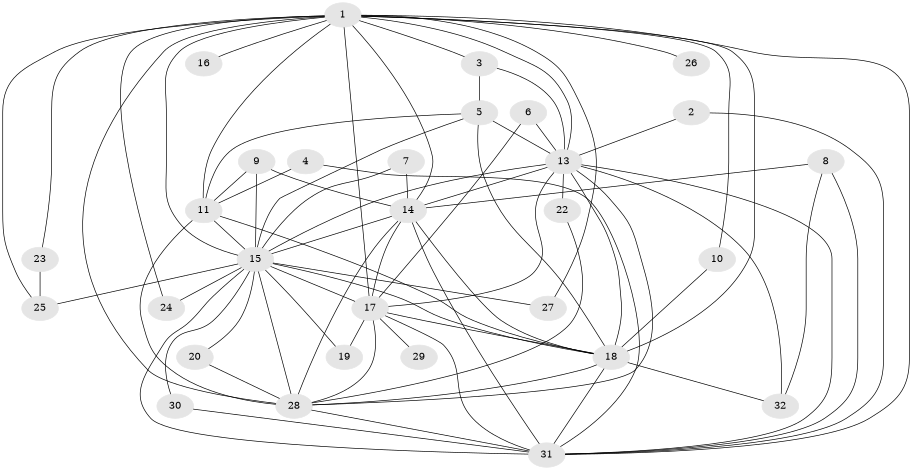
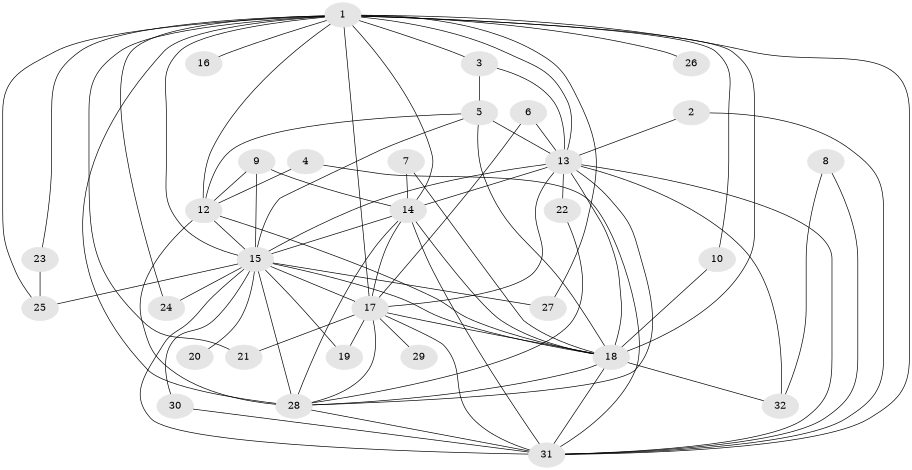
(617, 186) -> none
(317, 193) -> (492, 278)
(204, 211) -> (204, 211)
none -> (244, 357)
(244, 382) -> none
